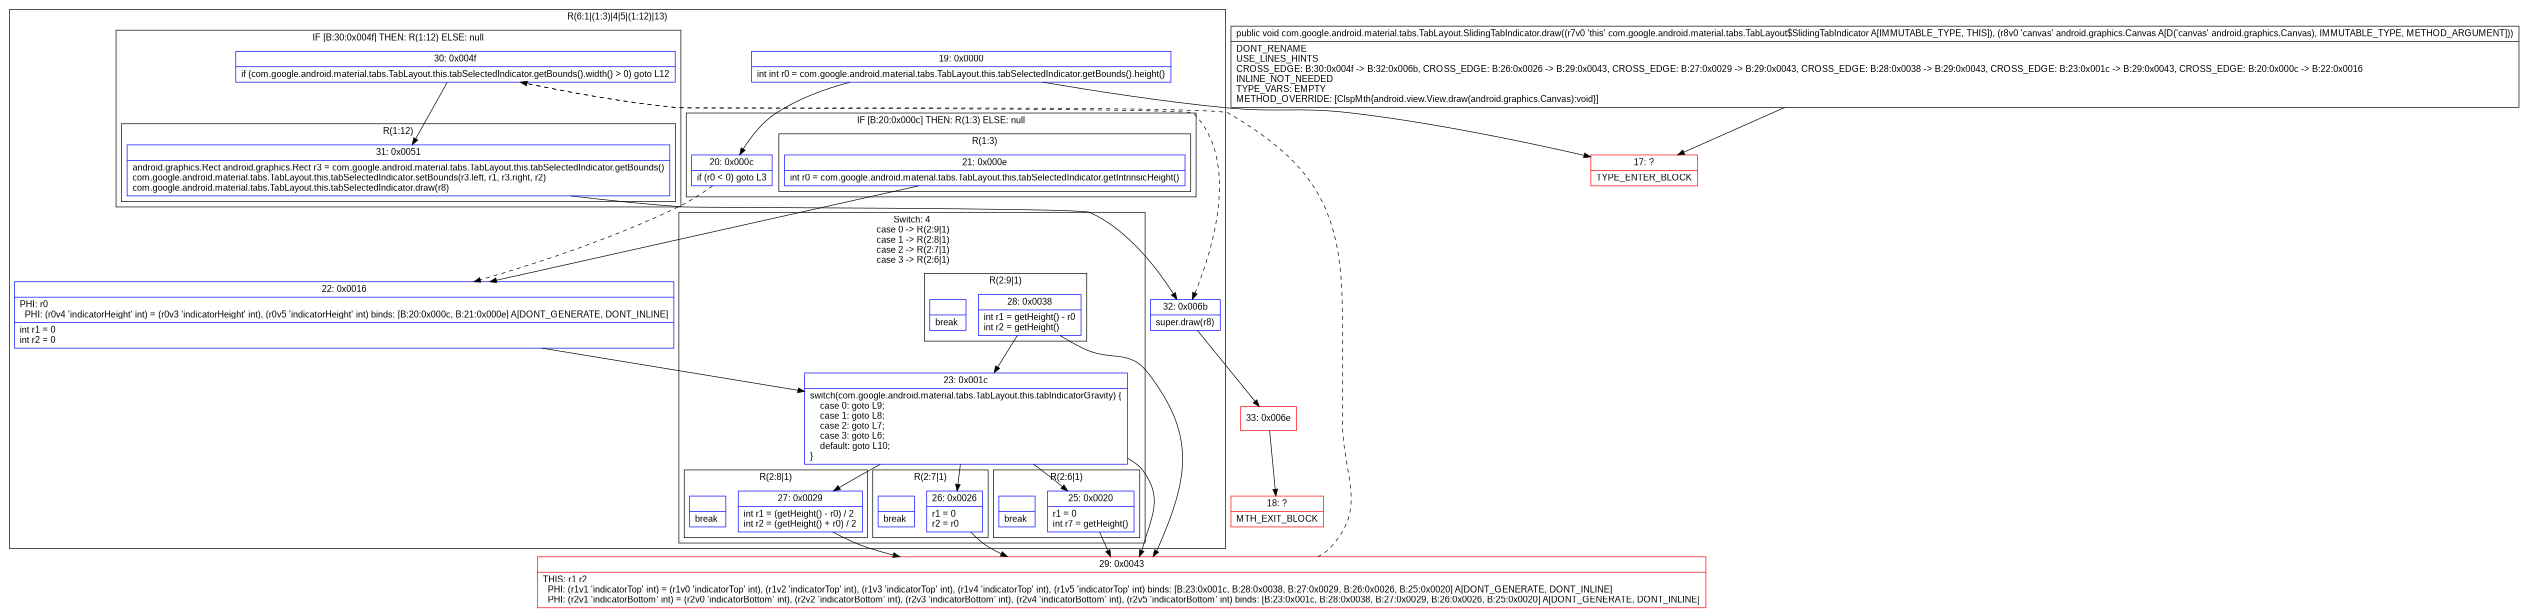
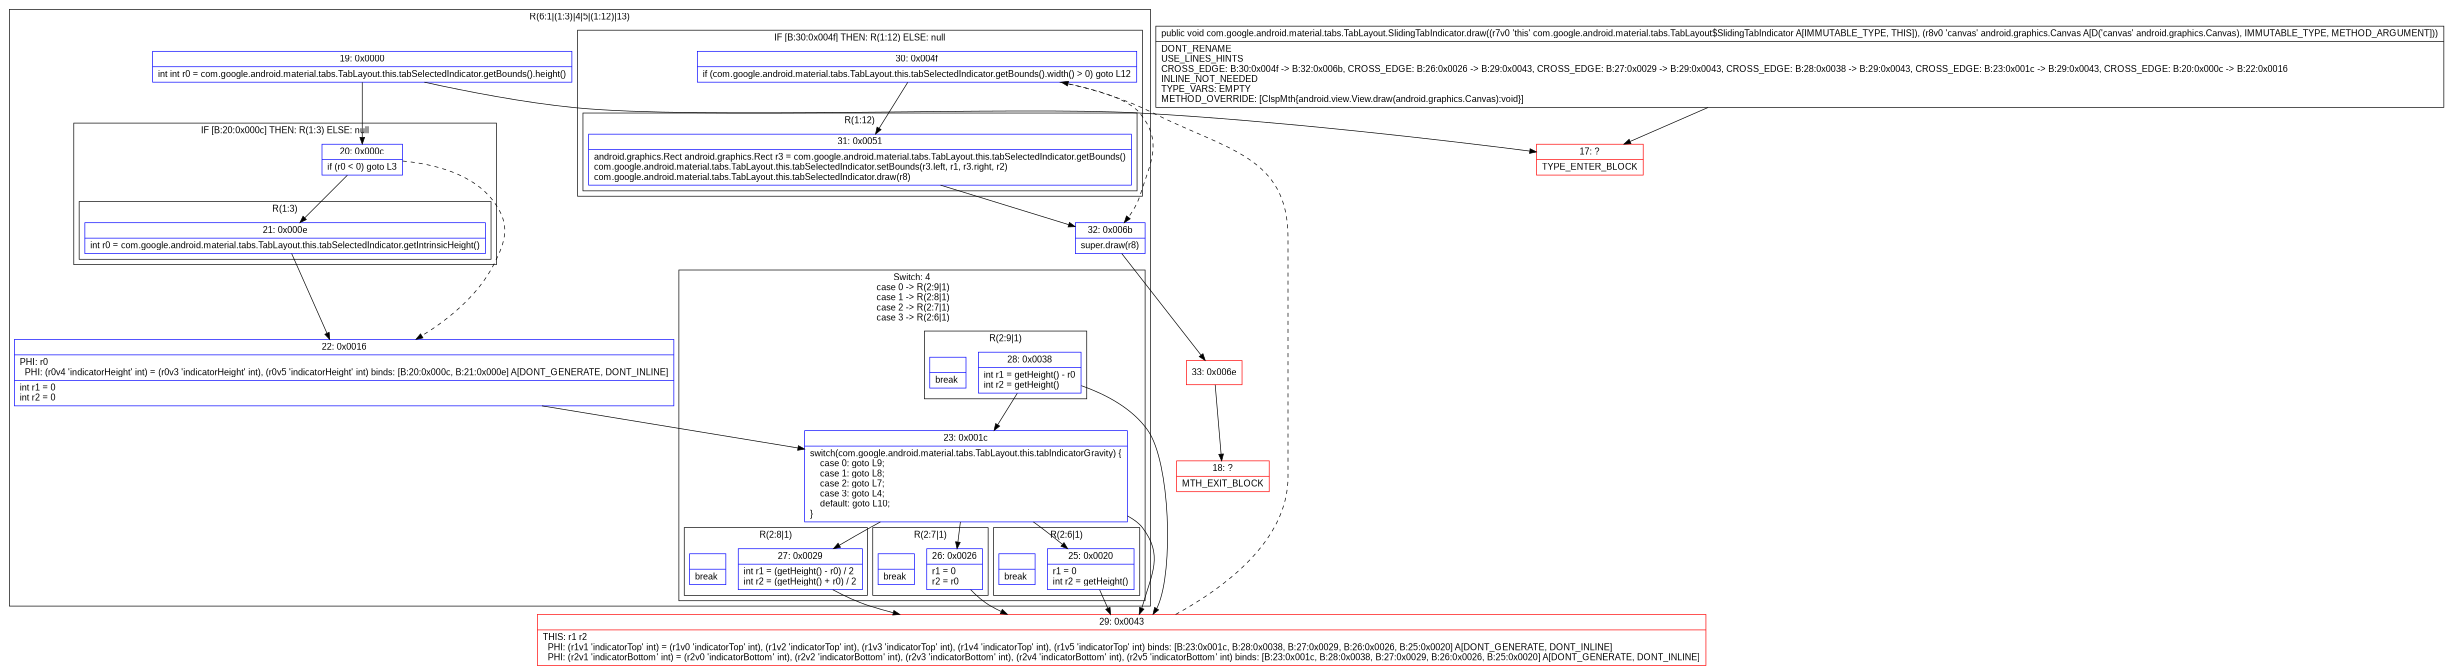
none -> (326, 196)
(848, 436) -> (848, 494)
(1091, 524) -> (1091, 582)
